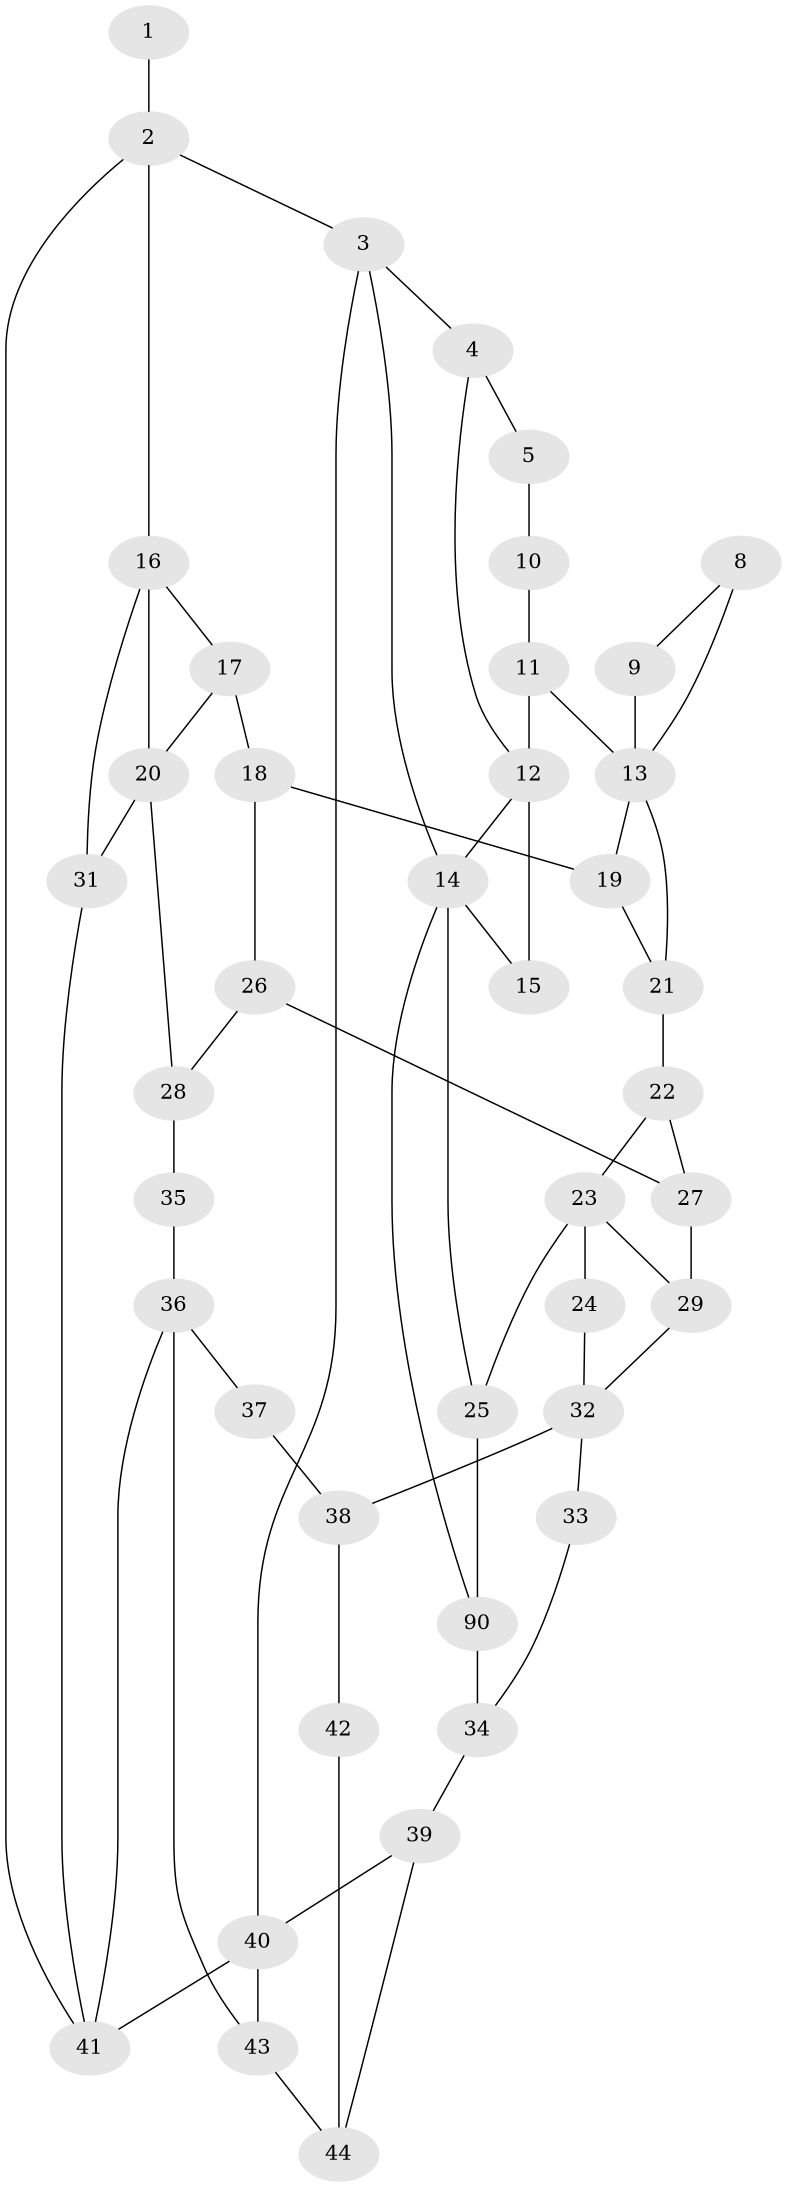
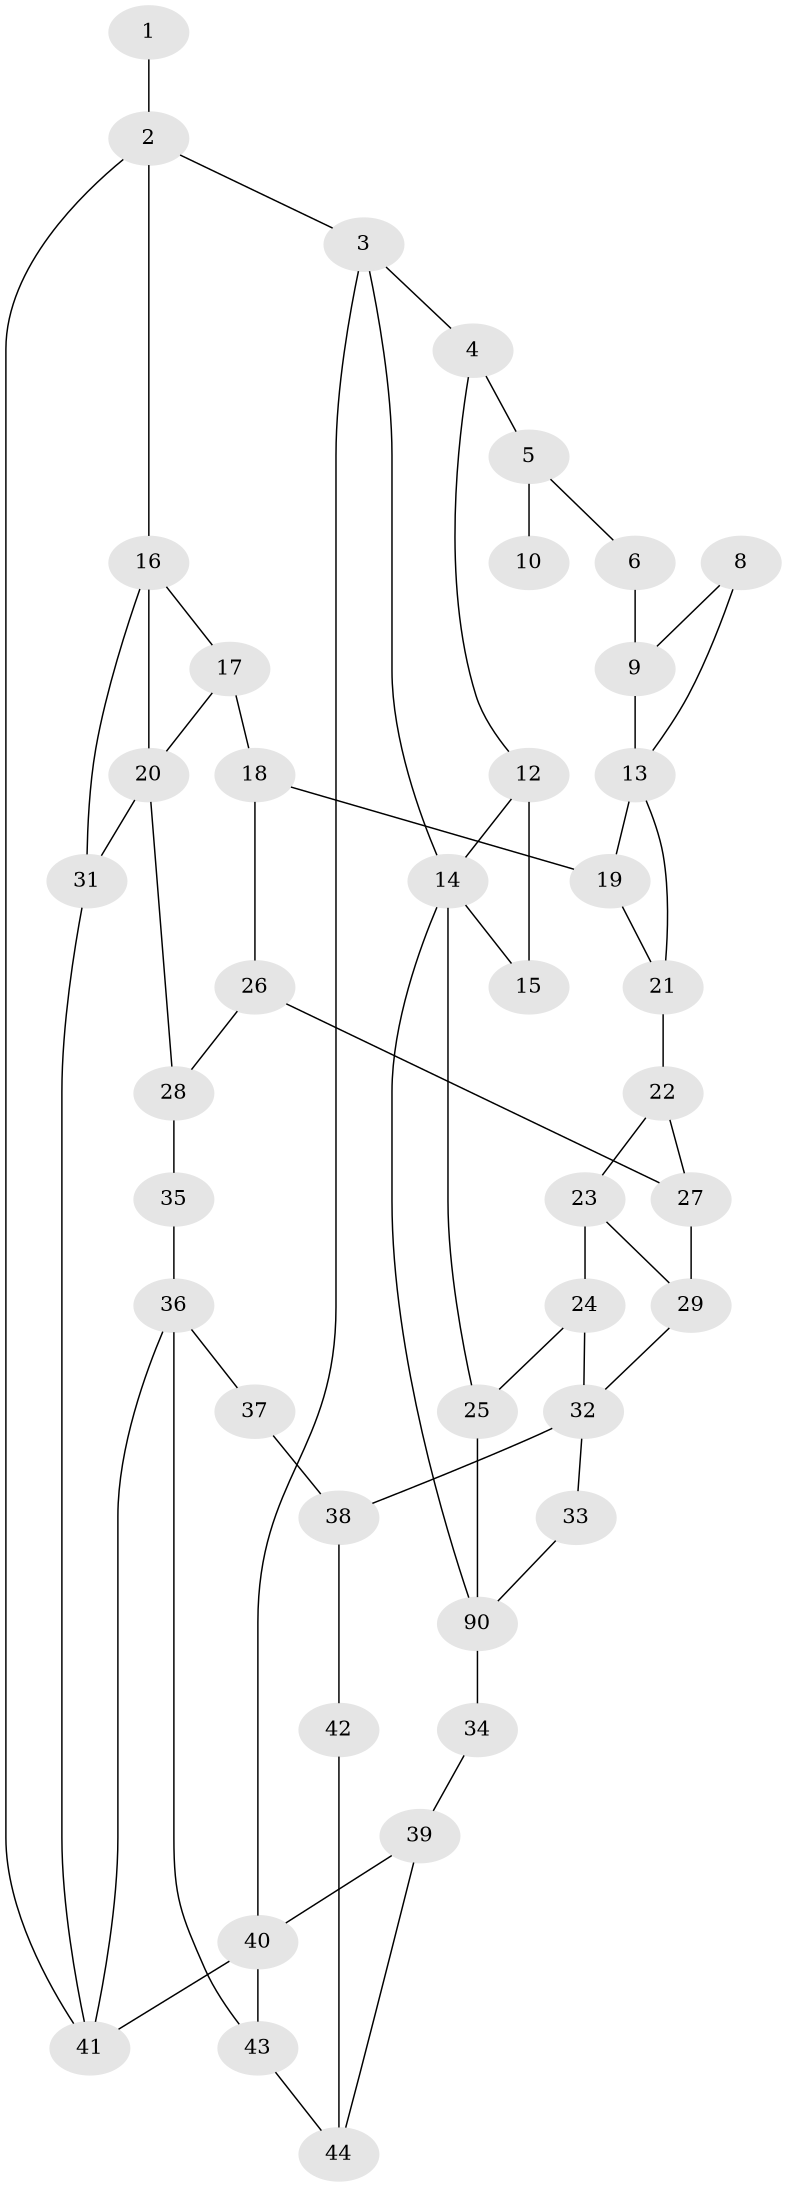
none -> (635, 563)
(529, 669) -> none
(521, 1302) -> (531, 1359)
(540, 1629) -> (527, 1571)
